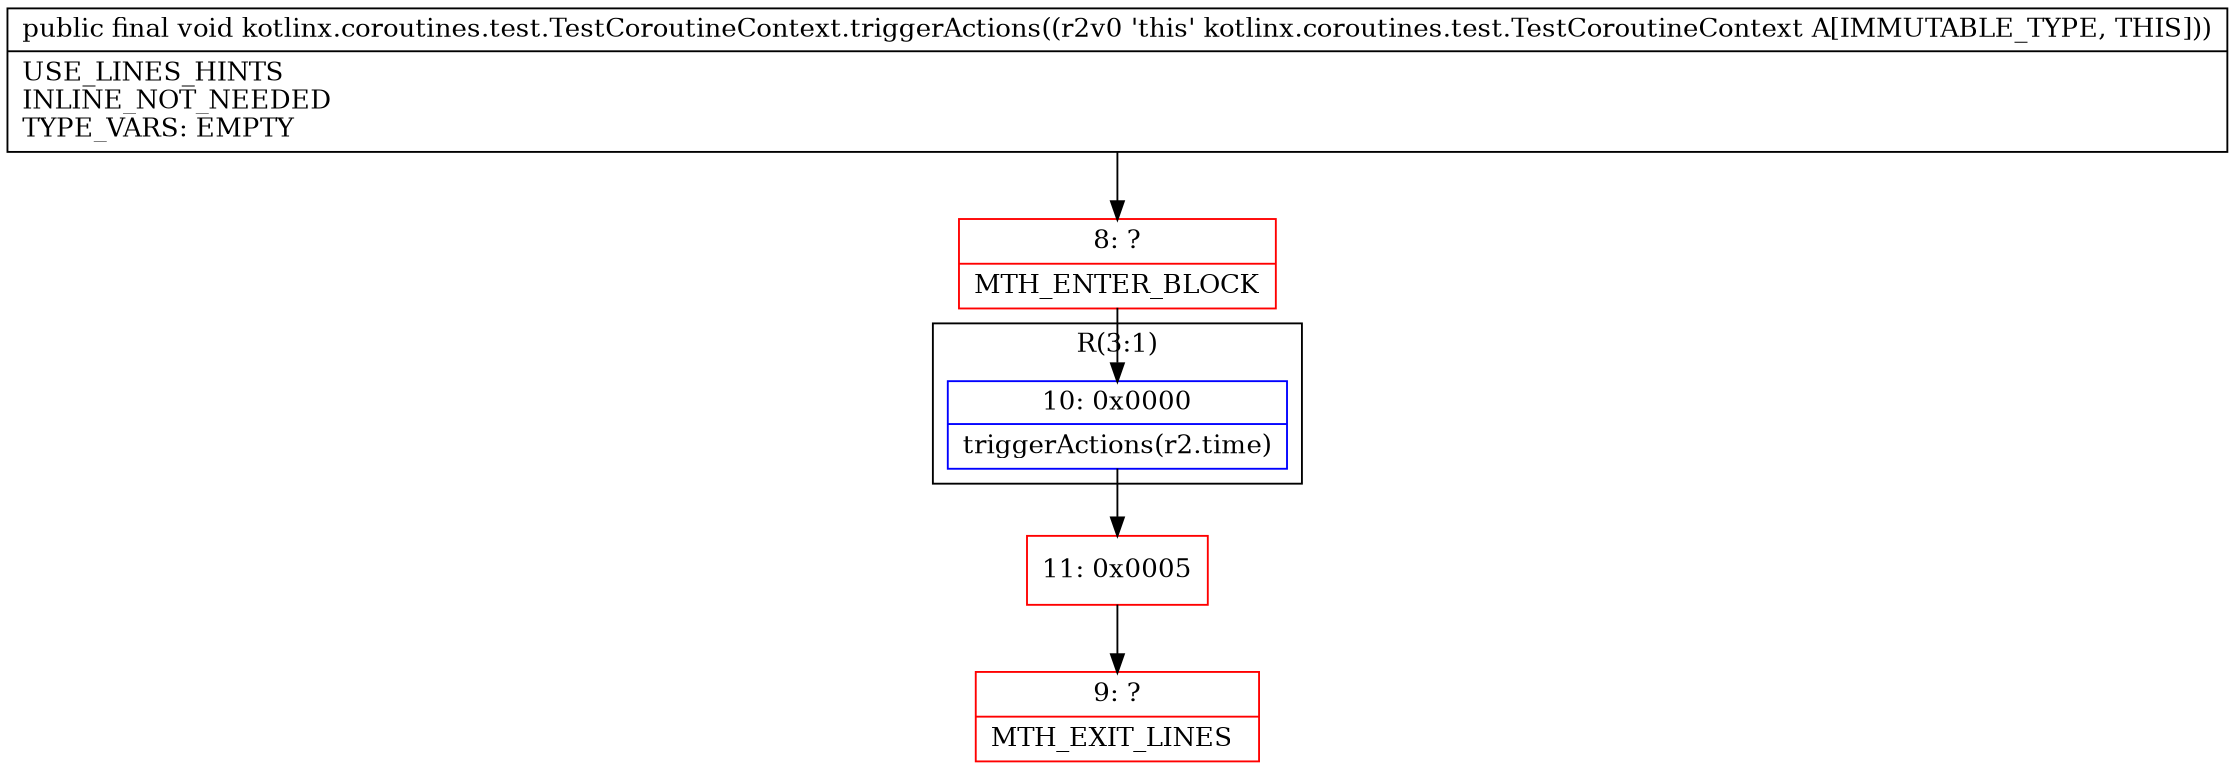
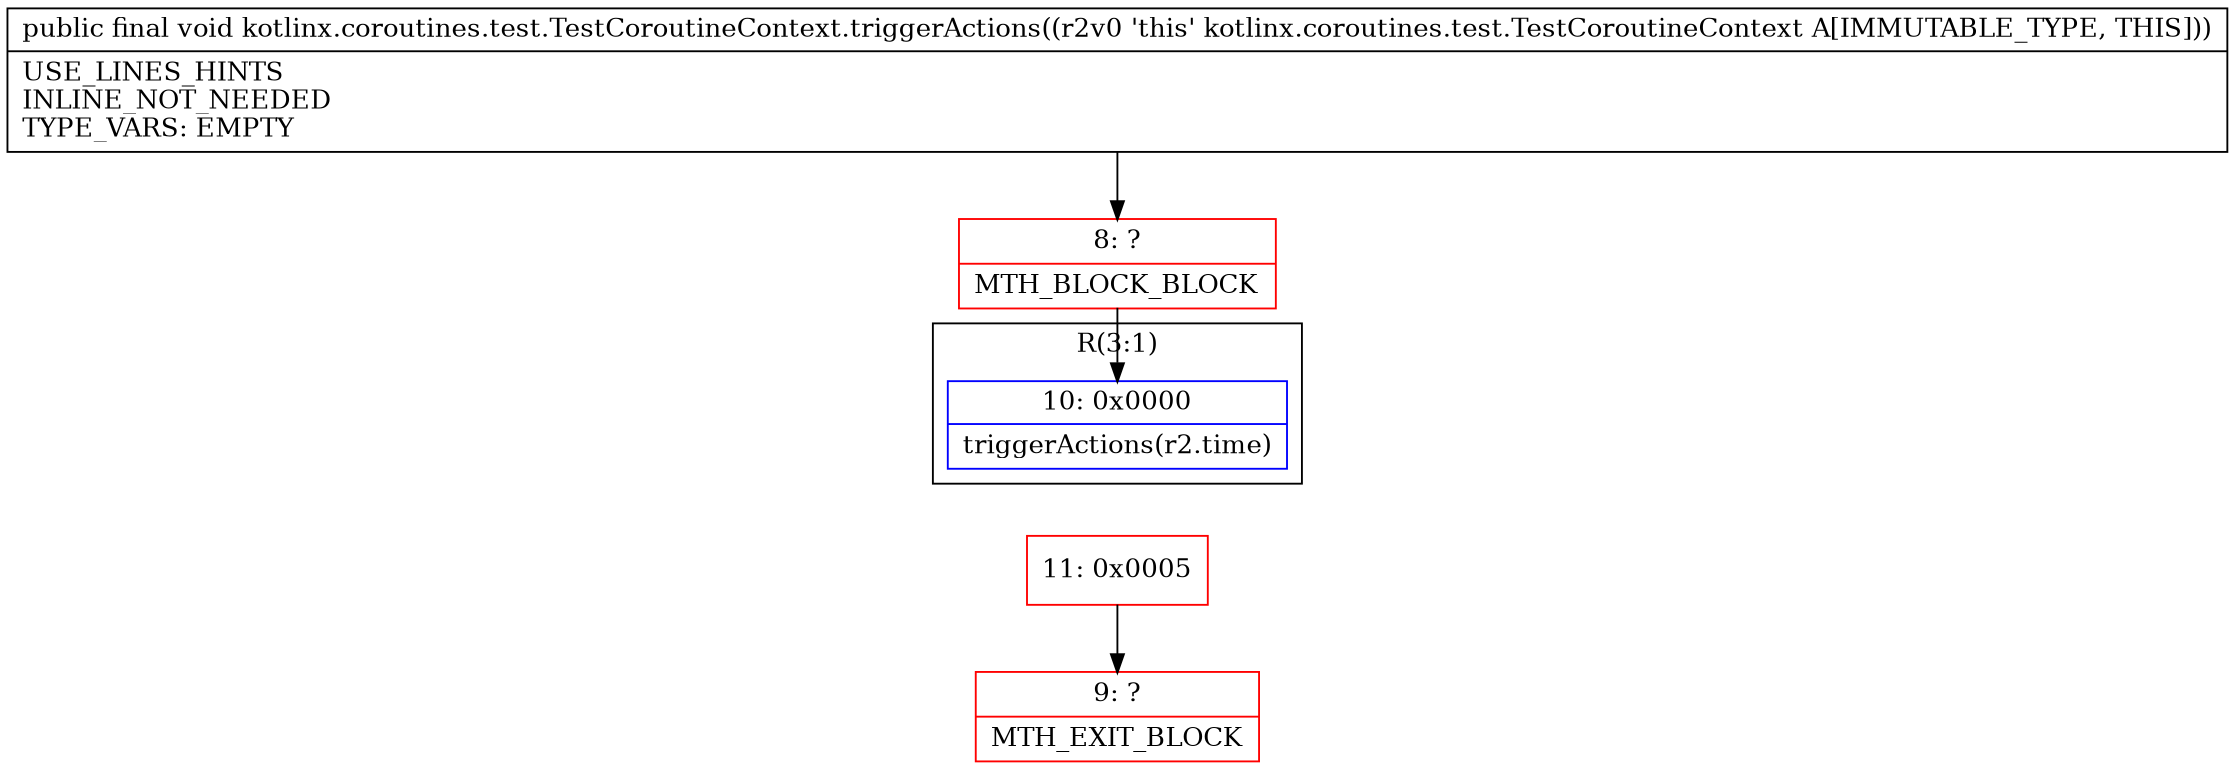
(1117, 285) -> (1116, 285)
(1117, 495) -> none
(1112, 738) -> (1117, 738)
